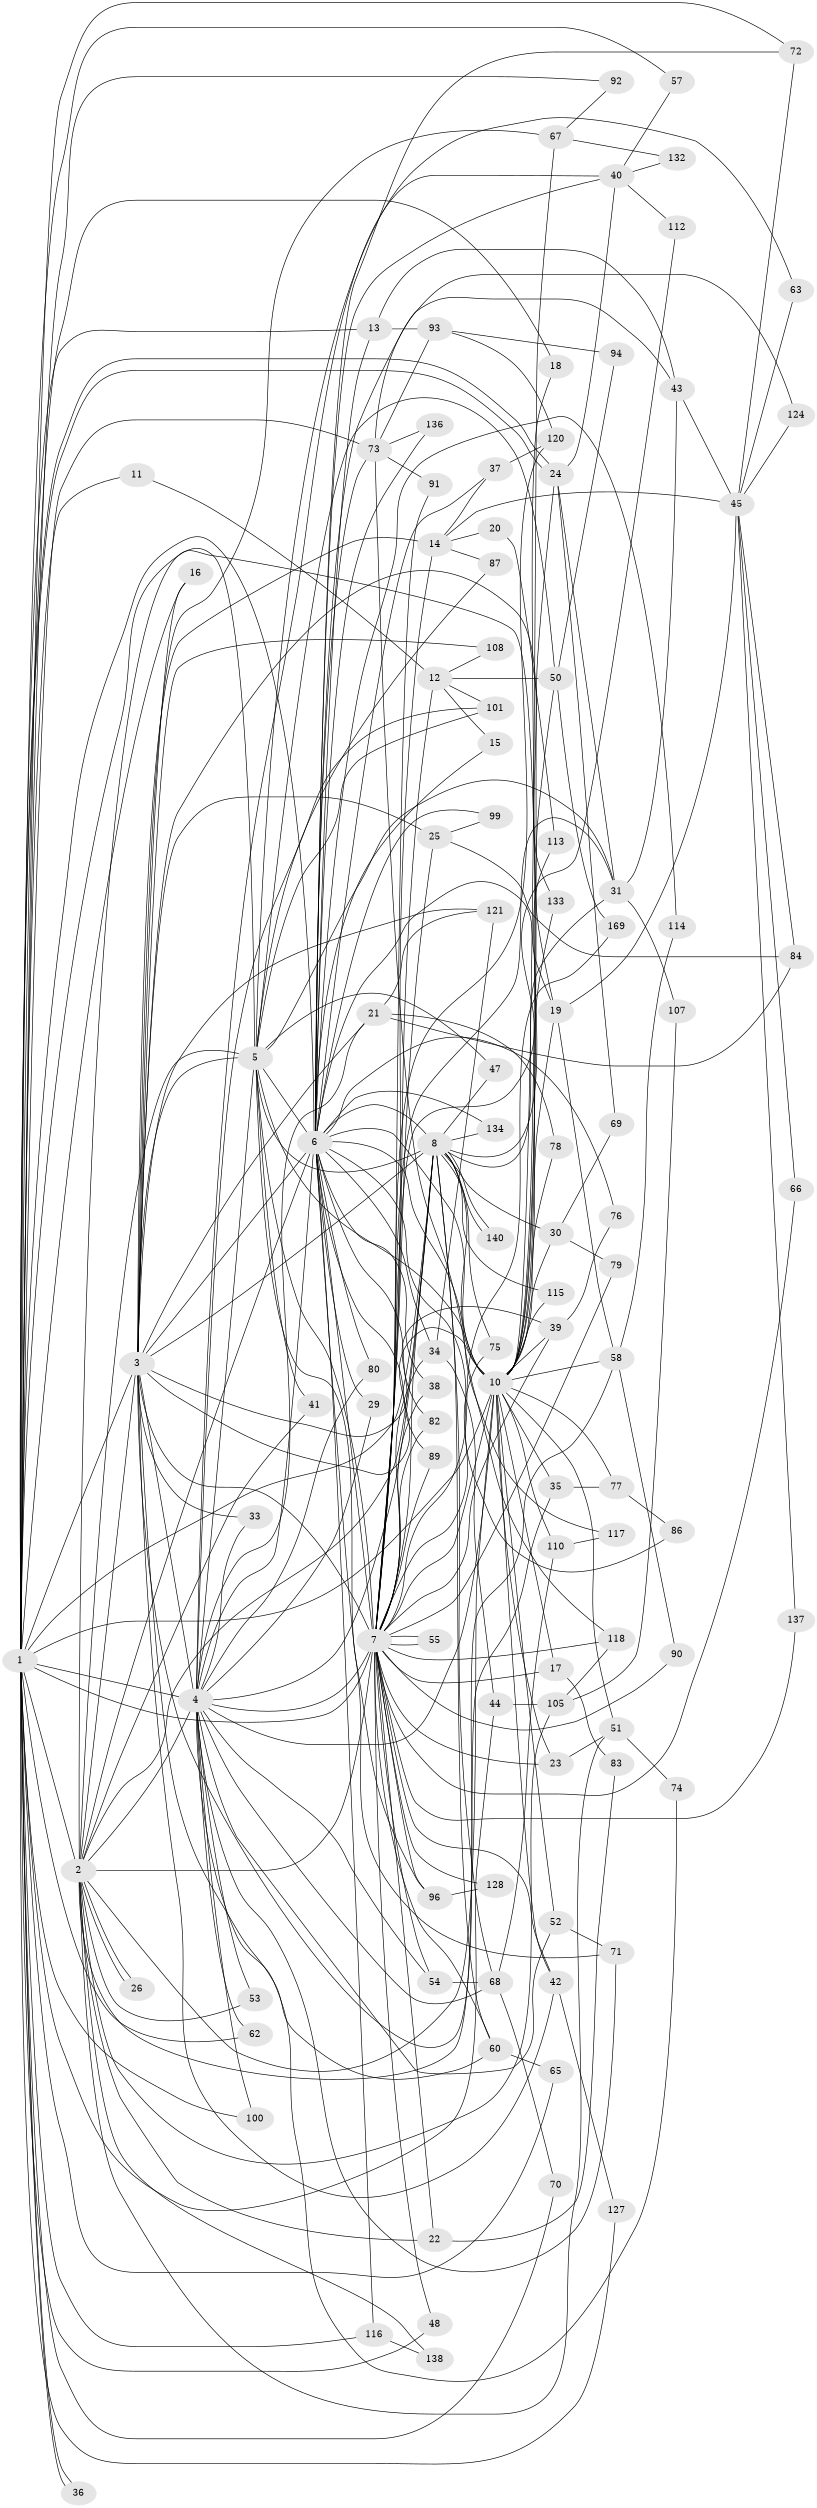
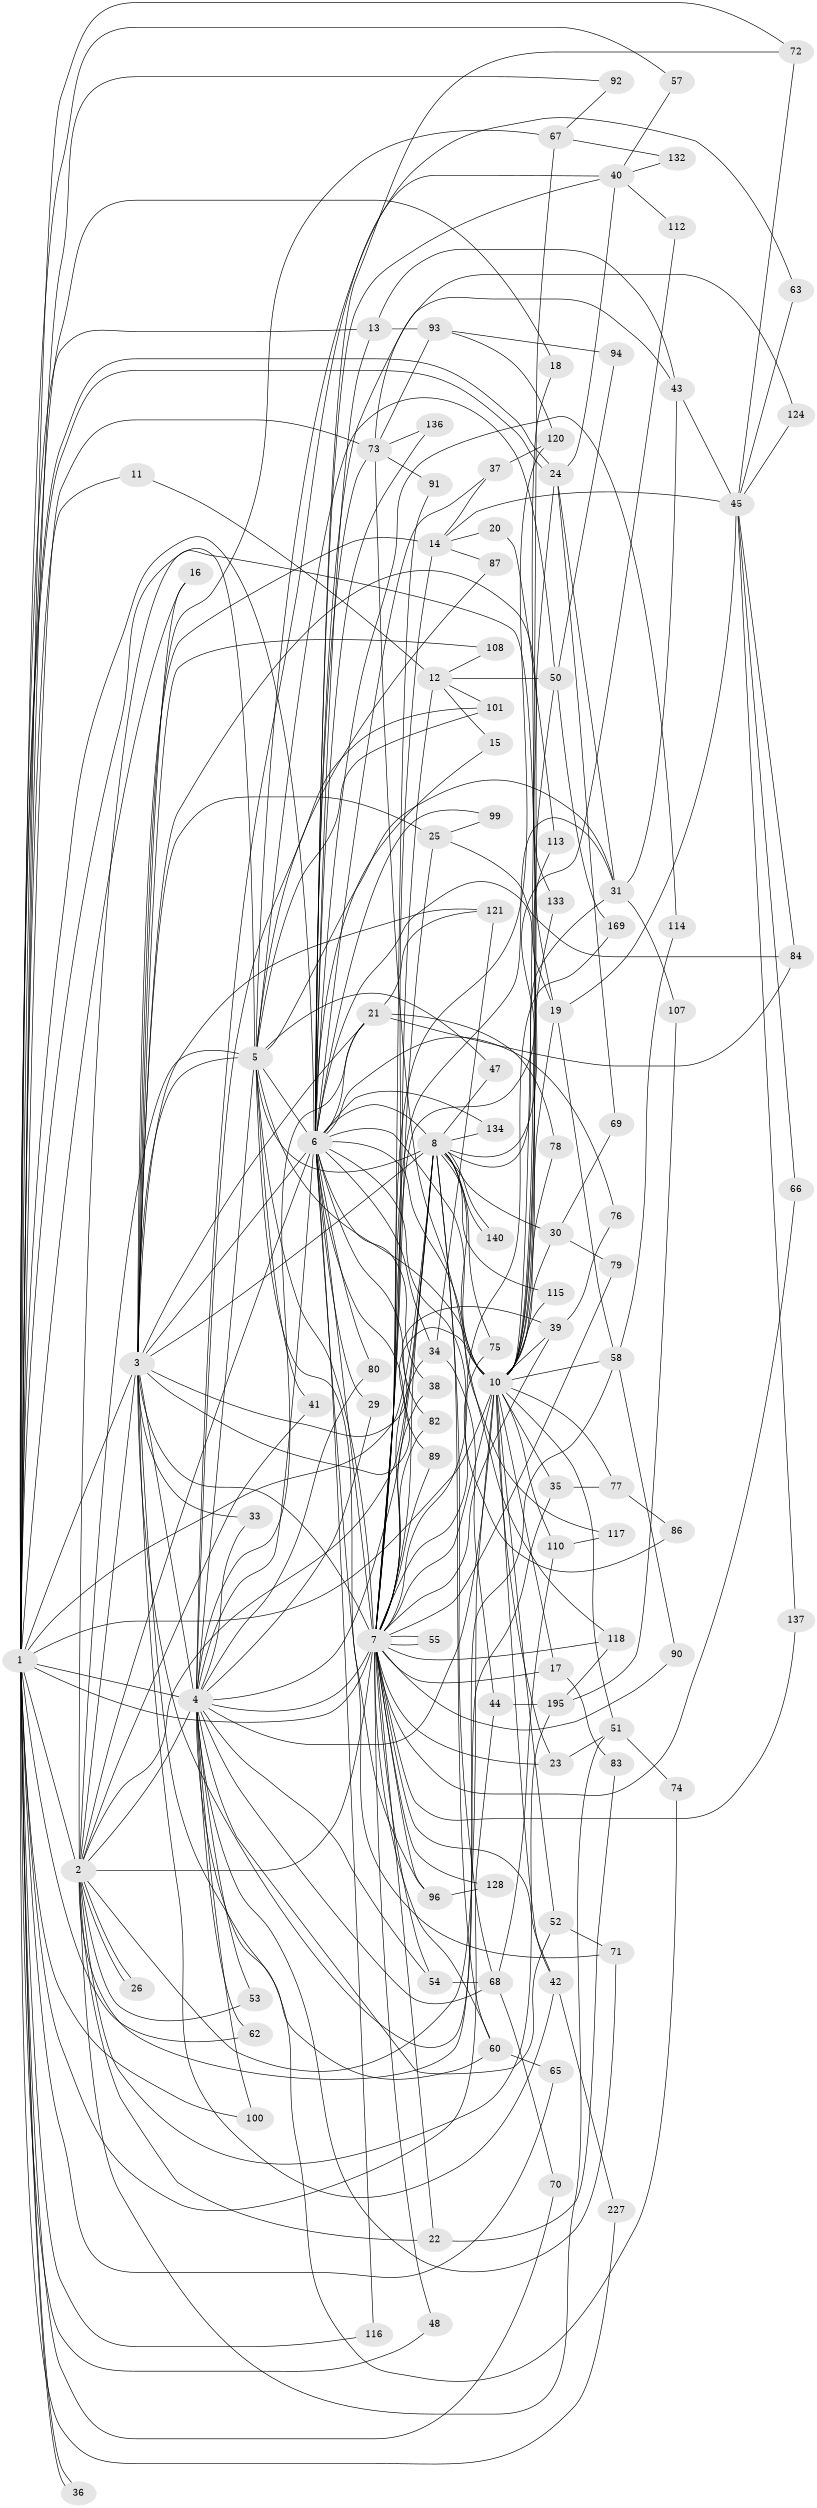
none -> (343, 1087)
(556, 1704) -> (556, 1704)
(617, 2211) -> (617, 2211)
(435, 2359) -> none
